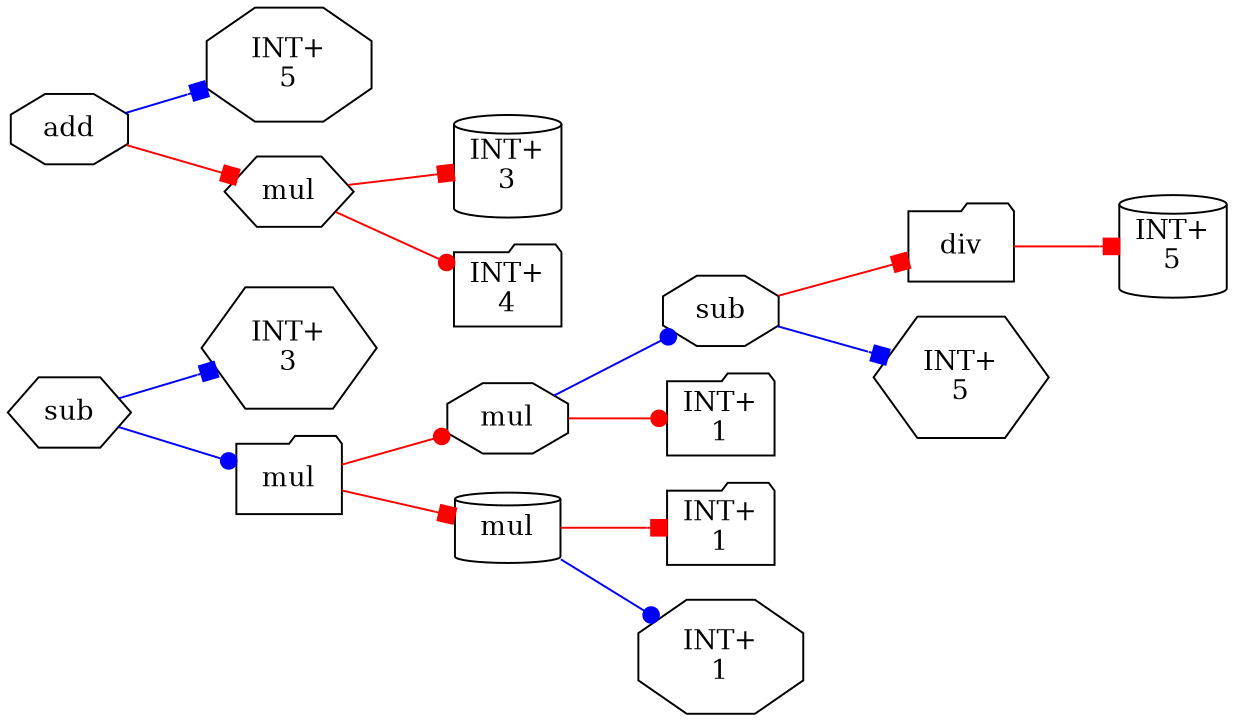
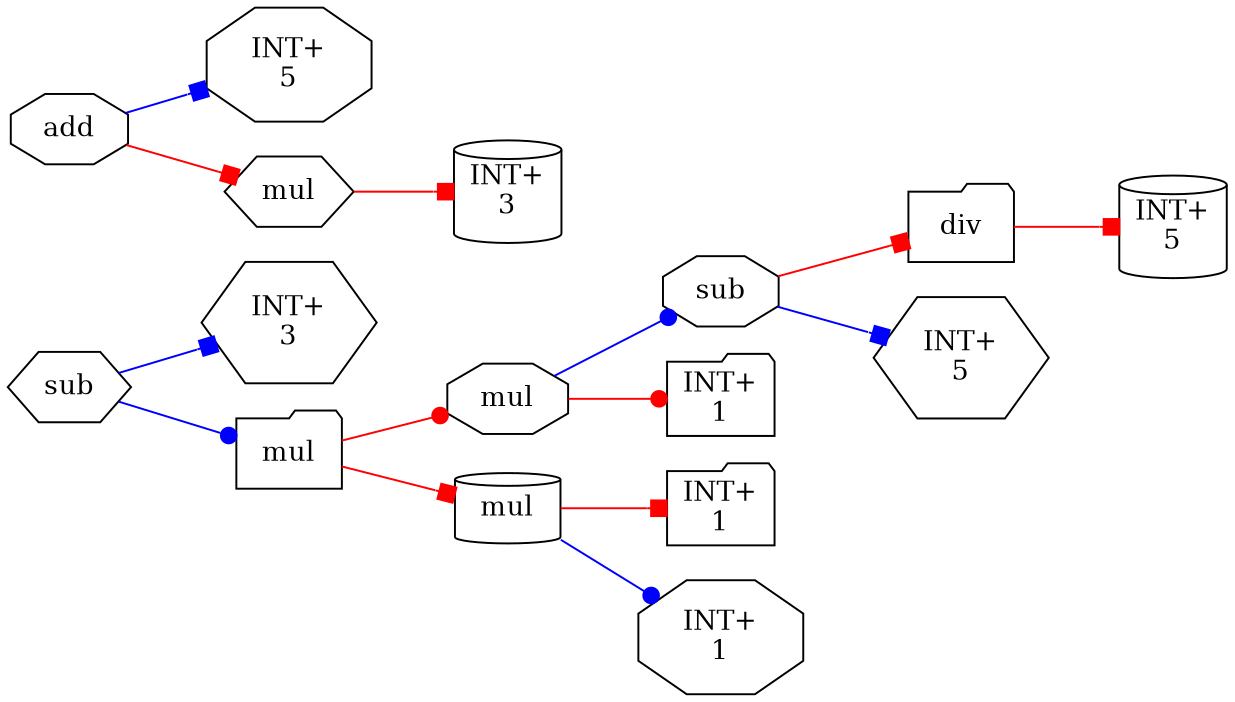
(508, 289) -> none
